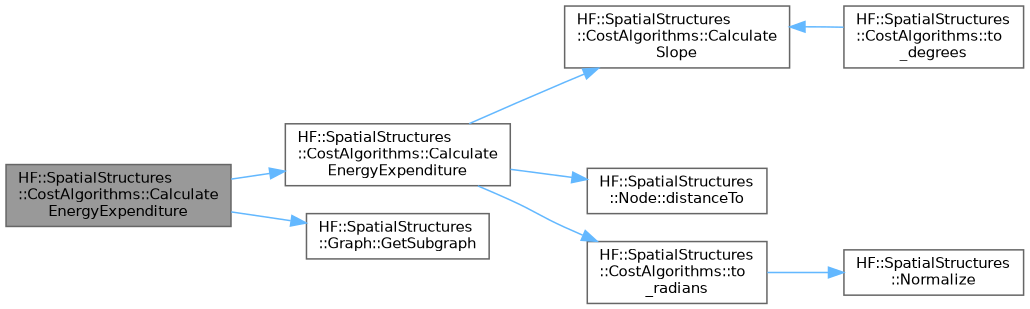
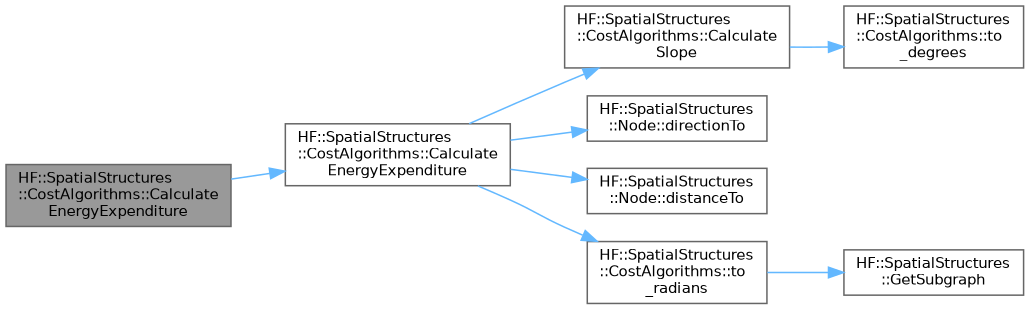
(824, 27) -> (809, 47)
none -> (677, 119)
(398, 236) -> none
(934, 273) -> (934, 273)
